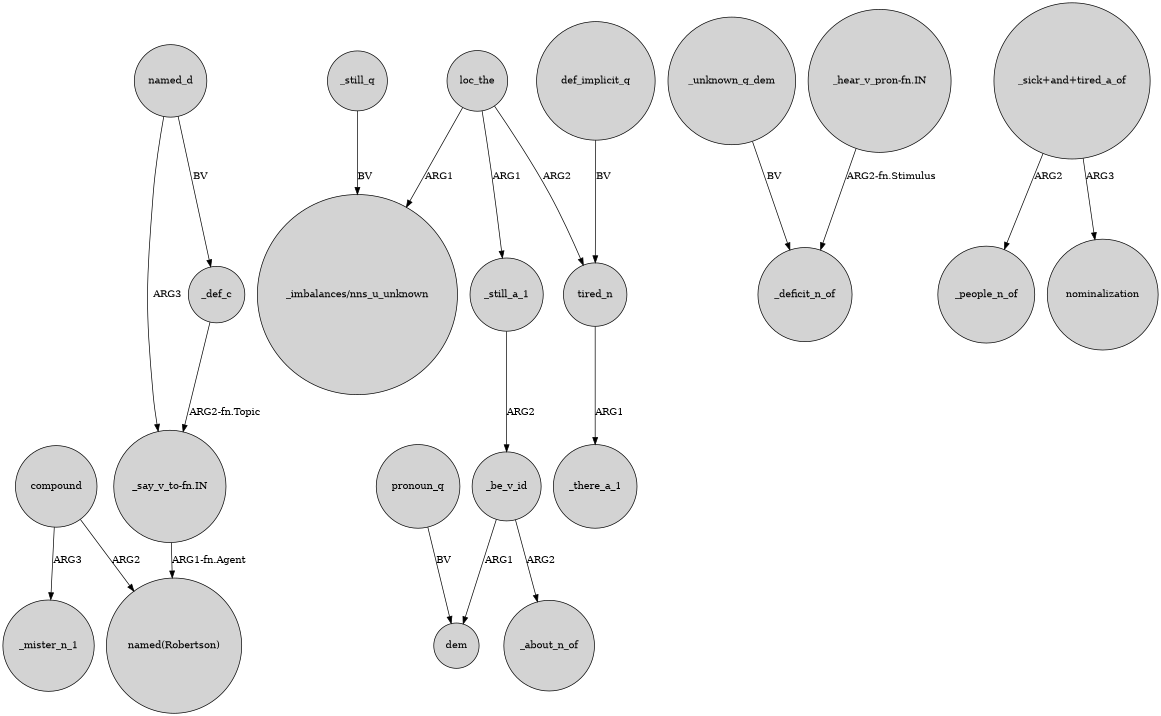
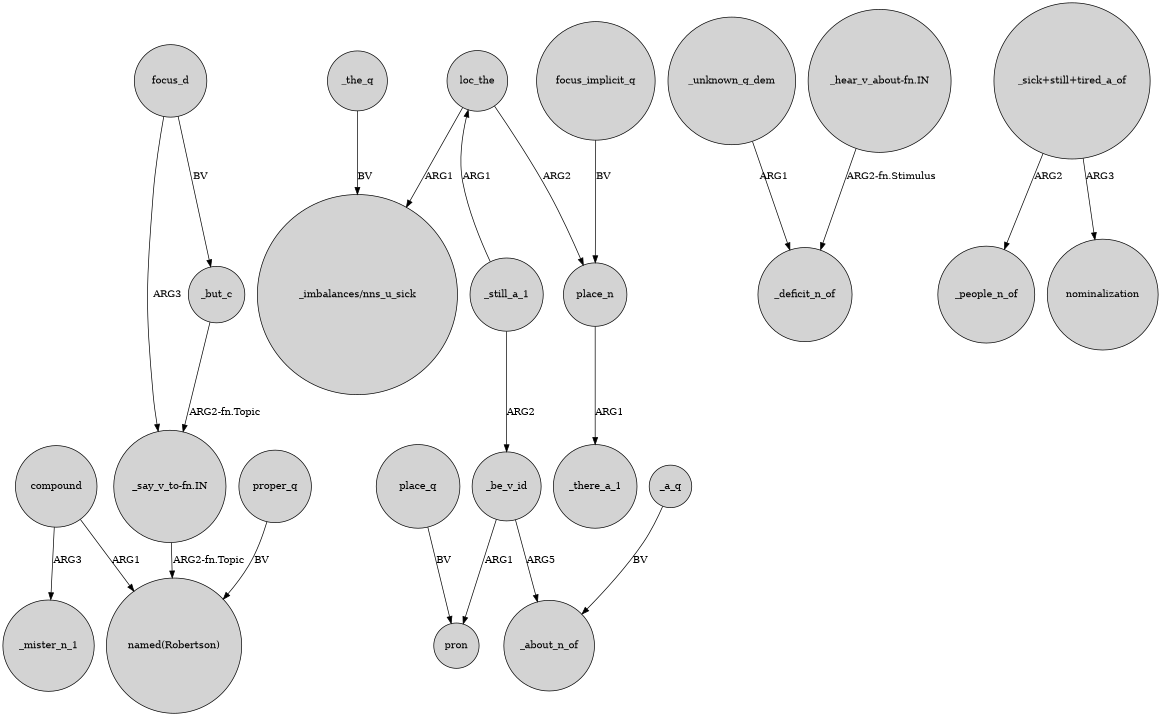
(171, 81) -> (171, 81)
(357, 81) -> (357, 81)
(596, 81) -> (596, 81)
(880, 81) -> (880, 81)
(1072, 81) -> (1072, 81)
(774, 177) -> (774, 177)
(493, 181) -> (465, 191)
(217, 295) -> (217, 295)
(357, 295) -> (357, 295)
(595, 295) -> (595, 295)
none -> (275, 486)
(418, 486) -> (418, 486)
none -> (670, 486)
(126, 560) -> (126, 560)
(209, 560) -> (209, 560)
(541, 560) -> (541, 560)
(456, 646) -> (456, 646)
